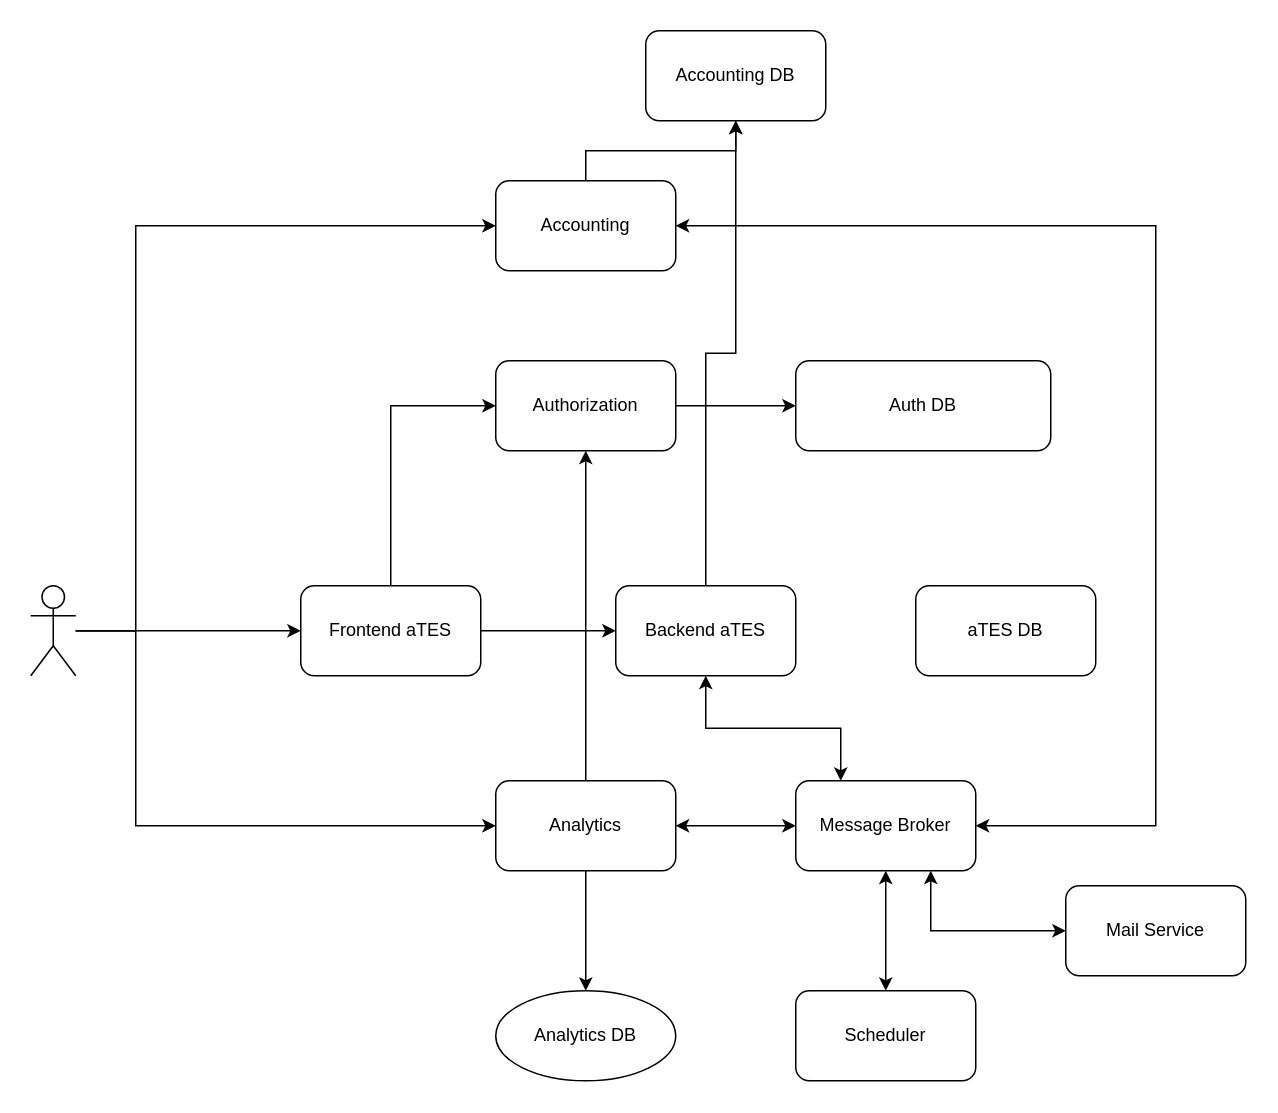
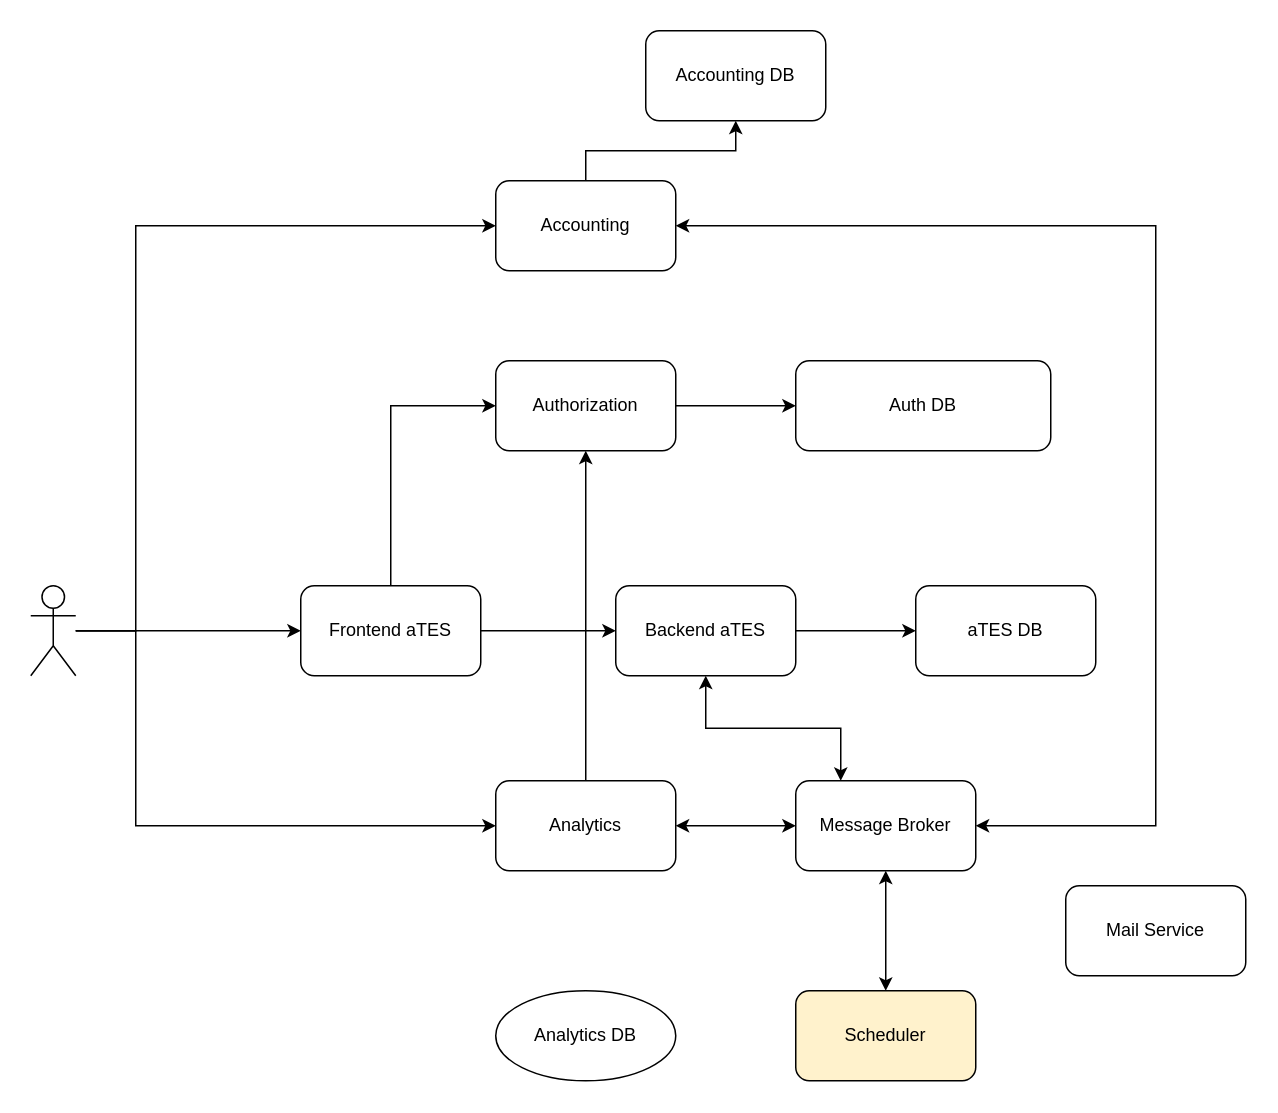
(706, 354) -> (851, 631)
(586, 926) -> none
(969, 931) -> none
(886, 1036) -> (886, 1036)
